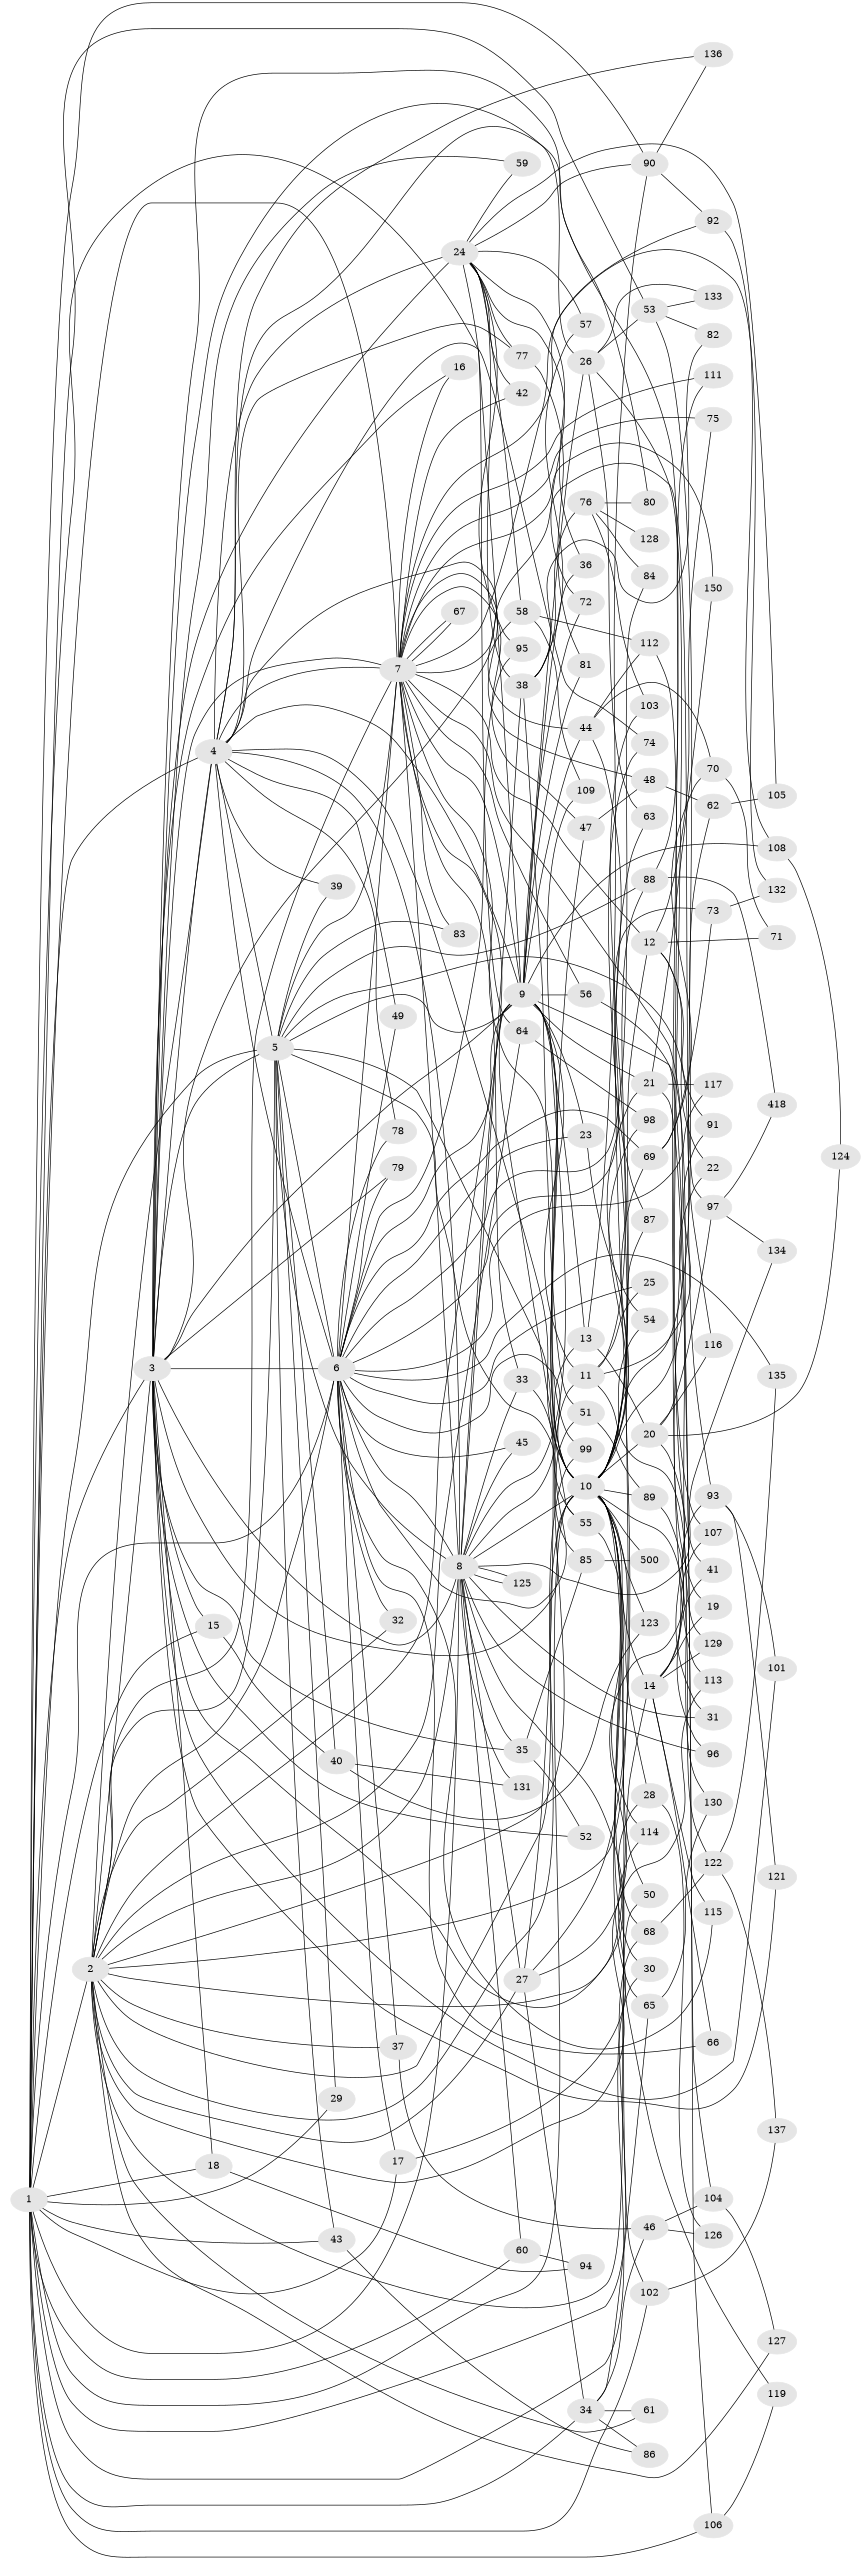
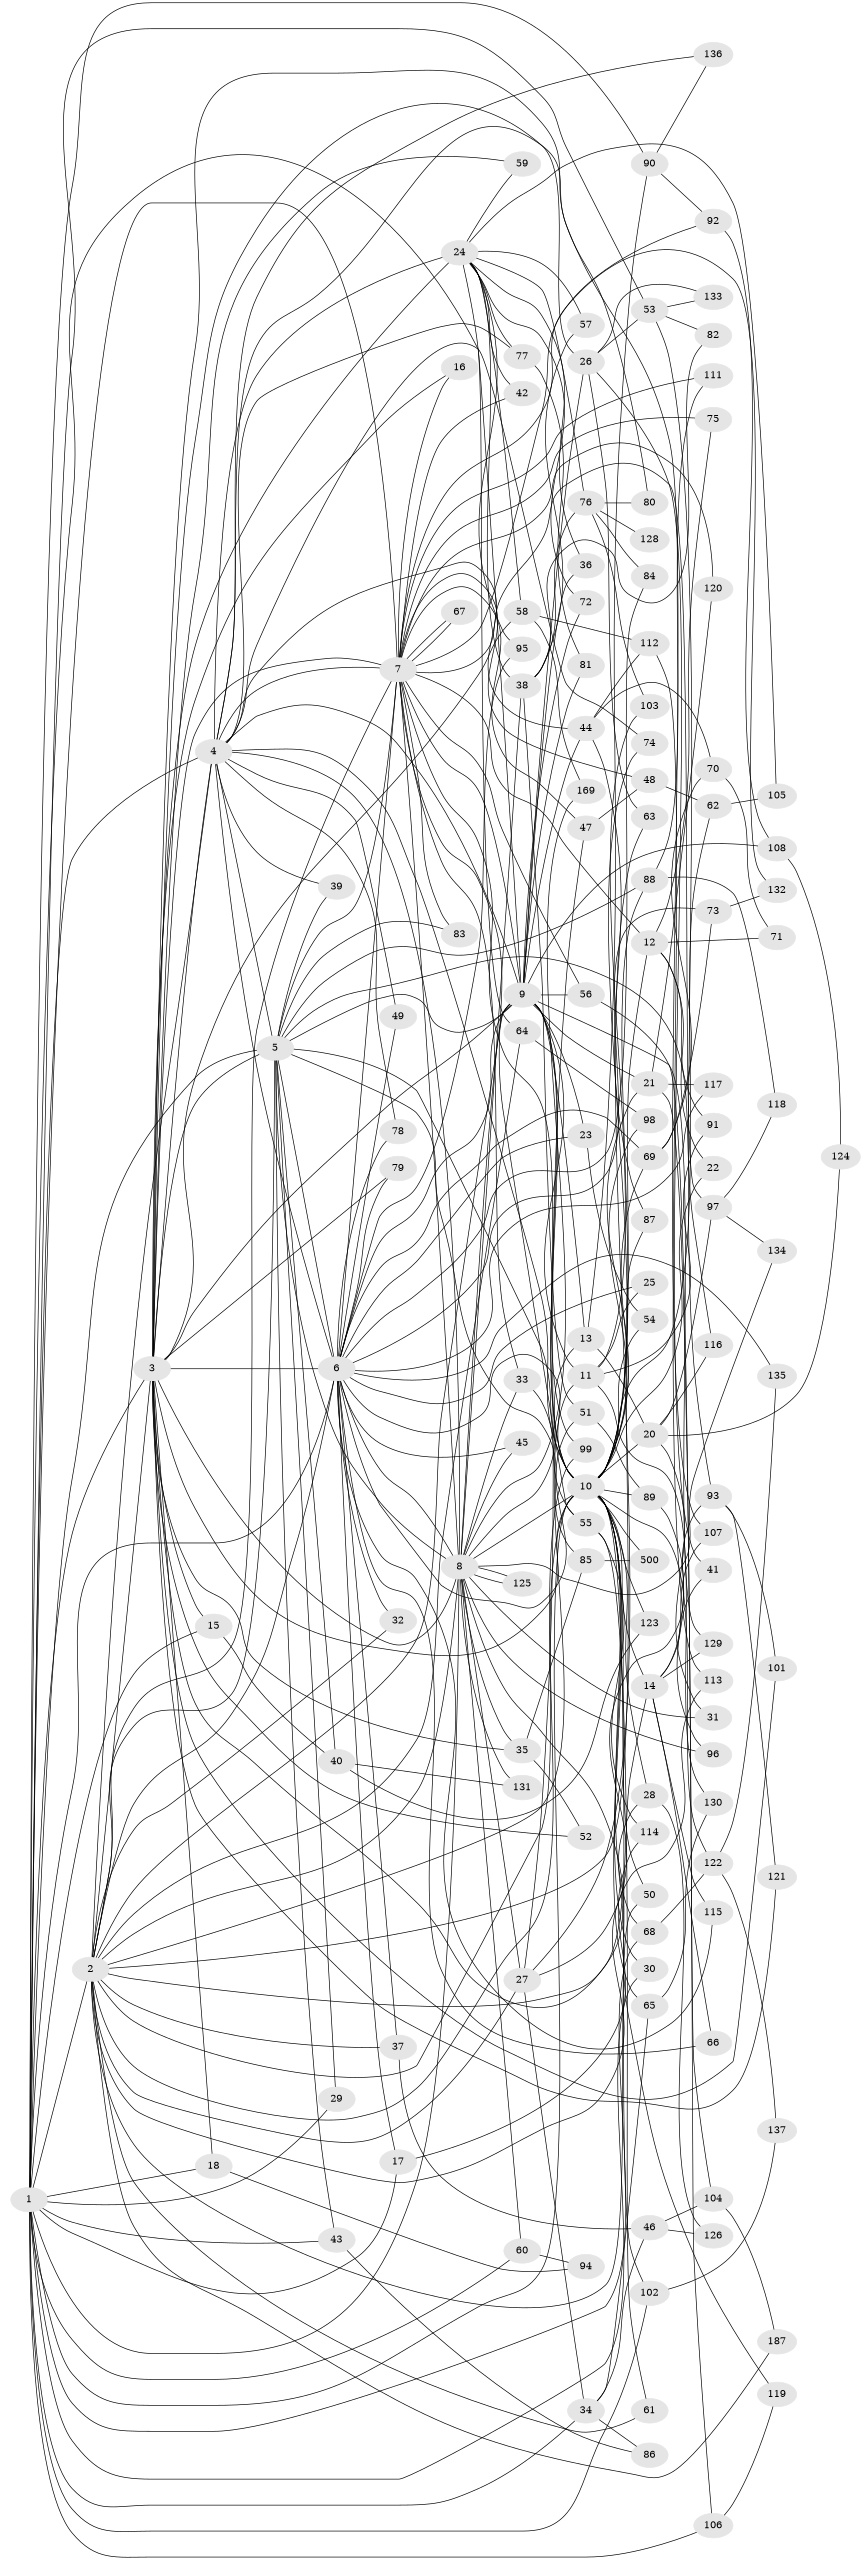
(550, 197) -> (552, 319)
(713, 589) -> (713, 589)
(586, 791) -> (586, 791)
(777, 1105) -> (777, 1105)
(713, 1607) -> none
(777, 2342) -> (777, 2342)
(619, 2411) -> (627, 1965)
